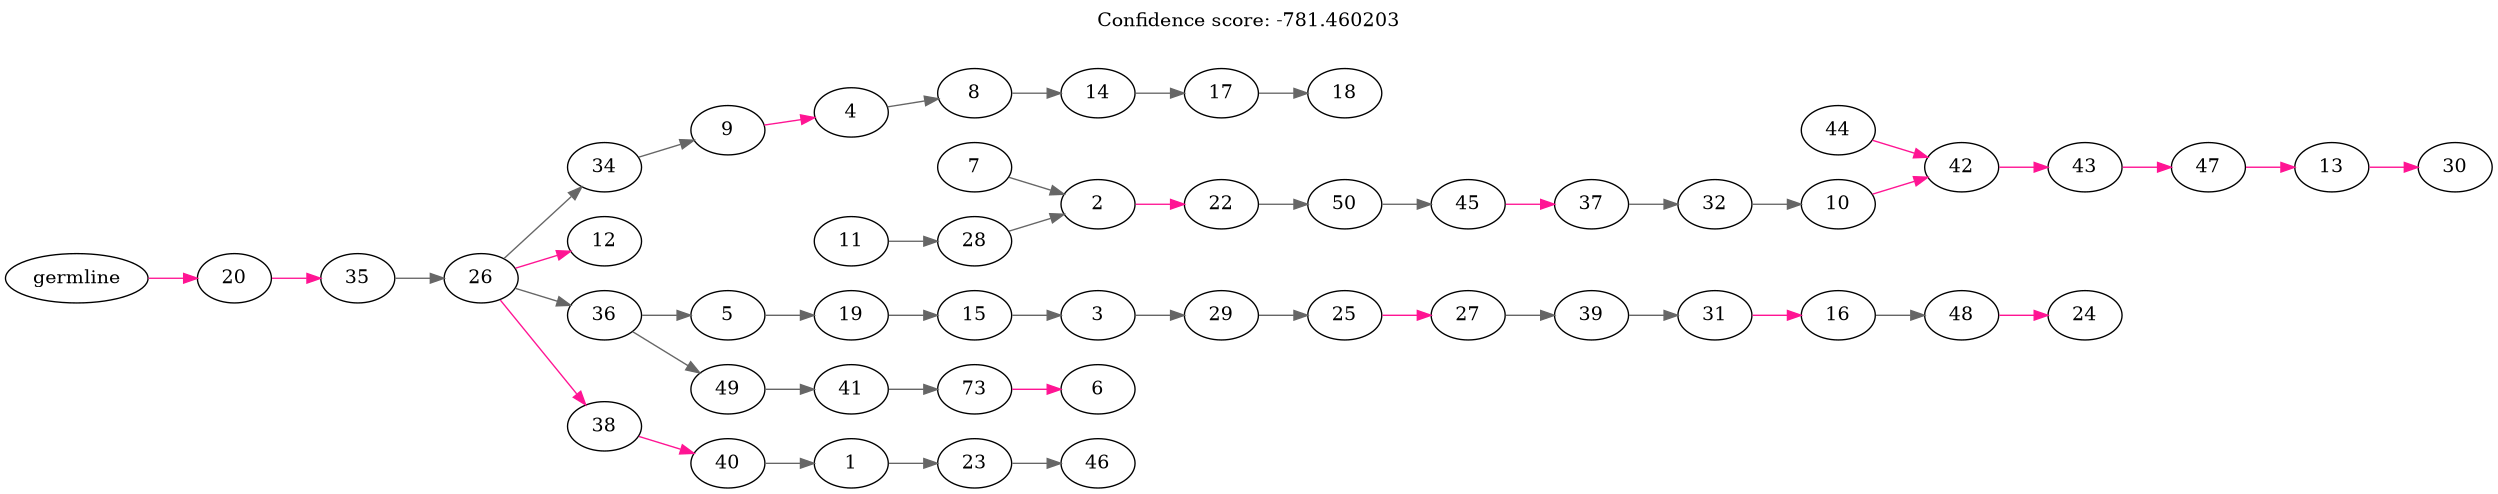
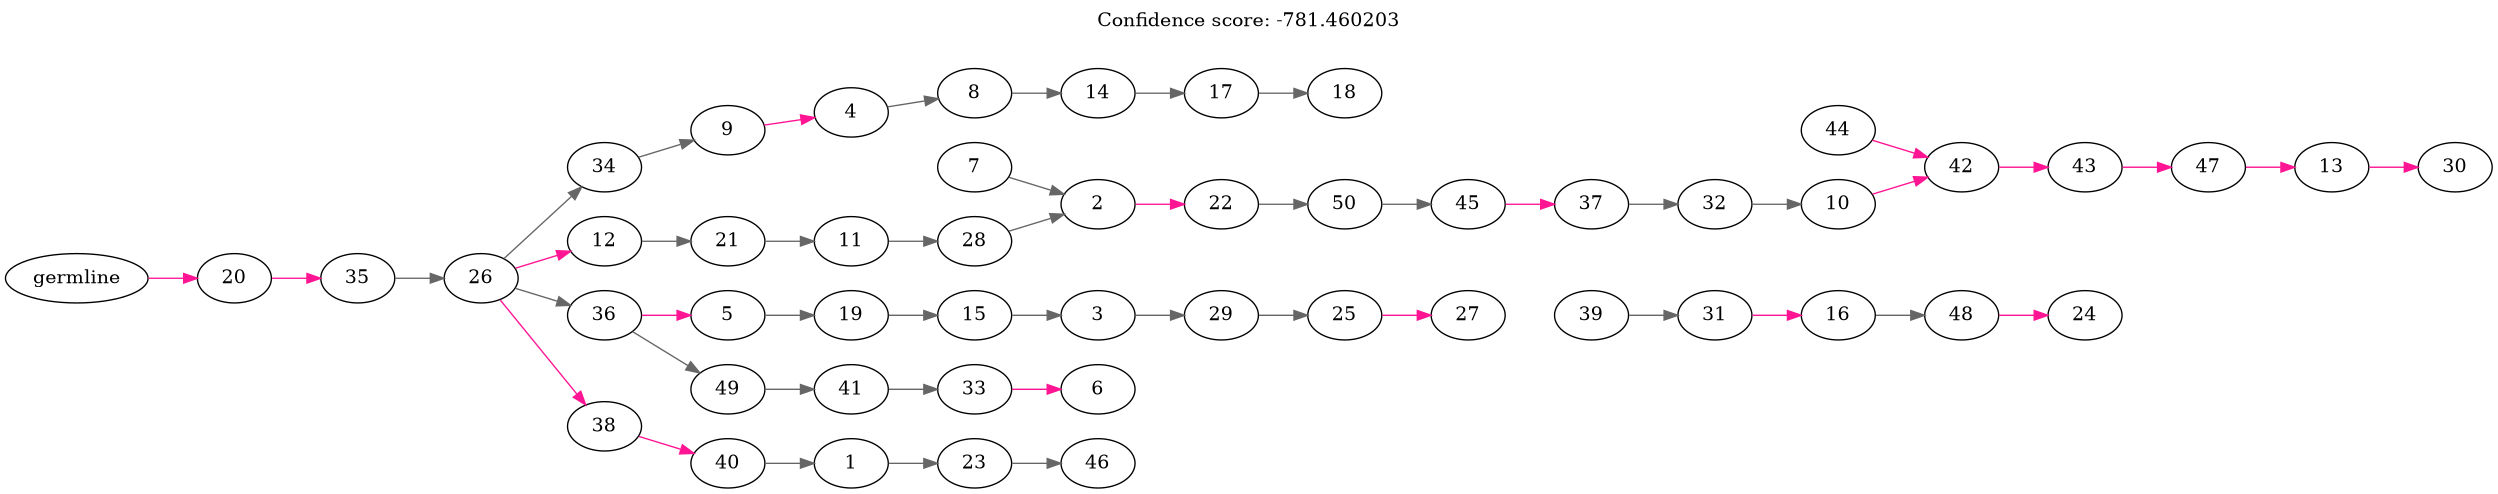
none -> (728, 241)
(660, 315) -> (660, 315)
(1523, 315) -> none
(975, 389) -> (975, 389)
